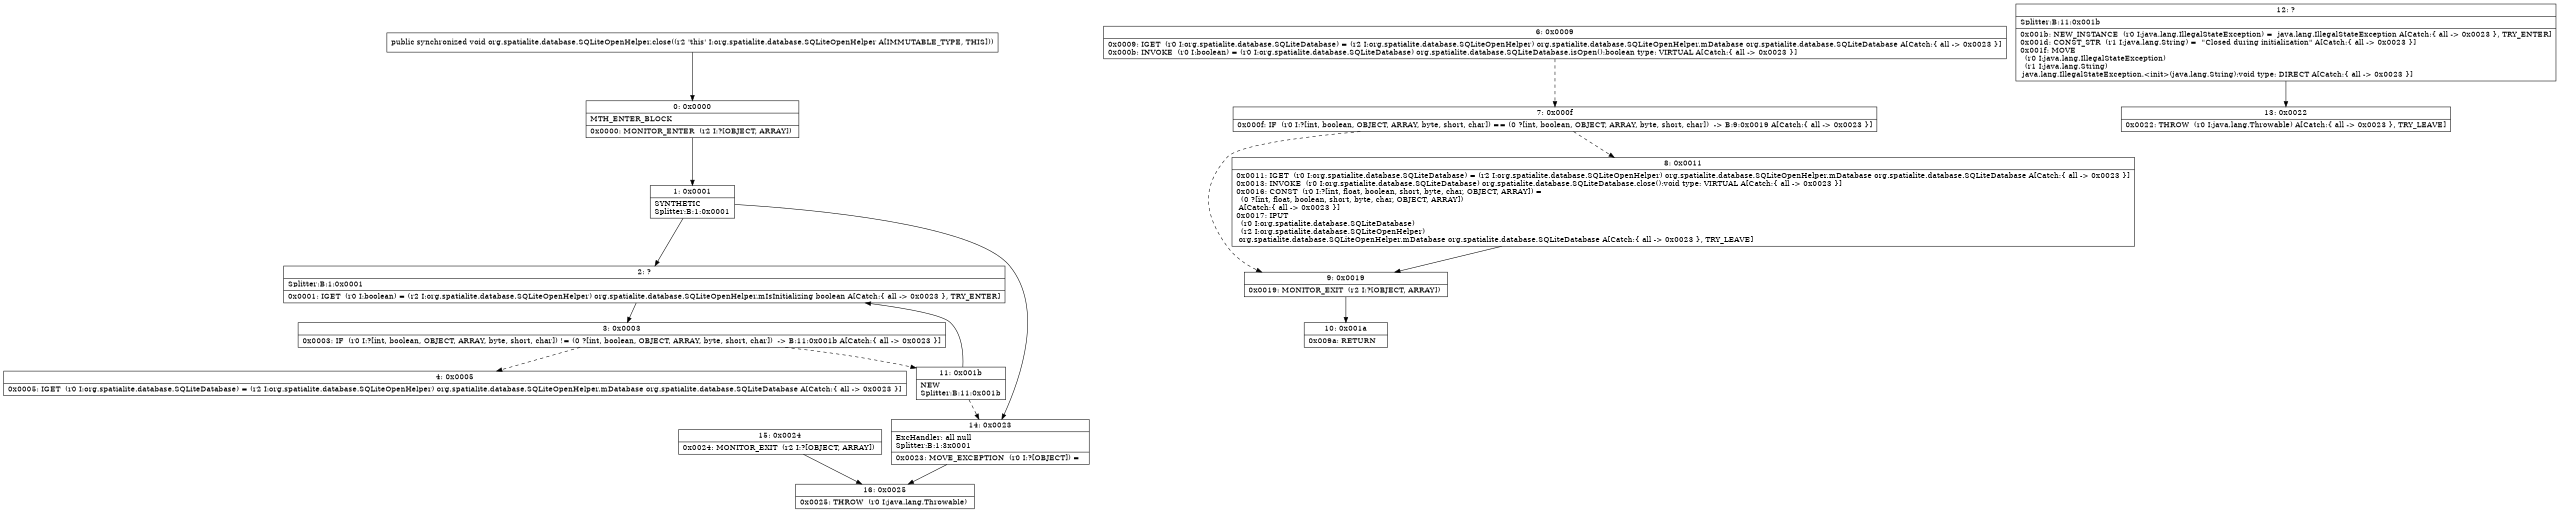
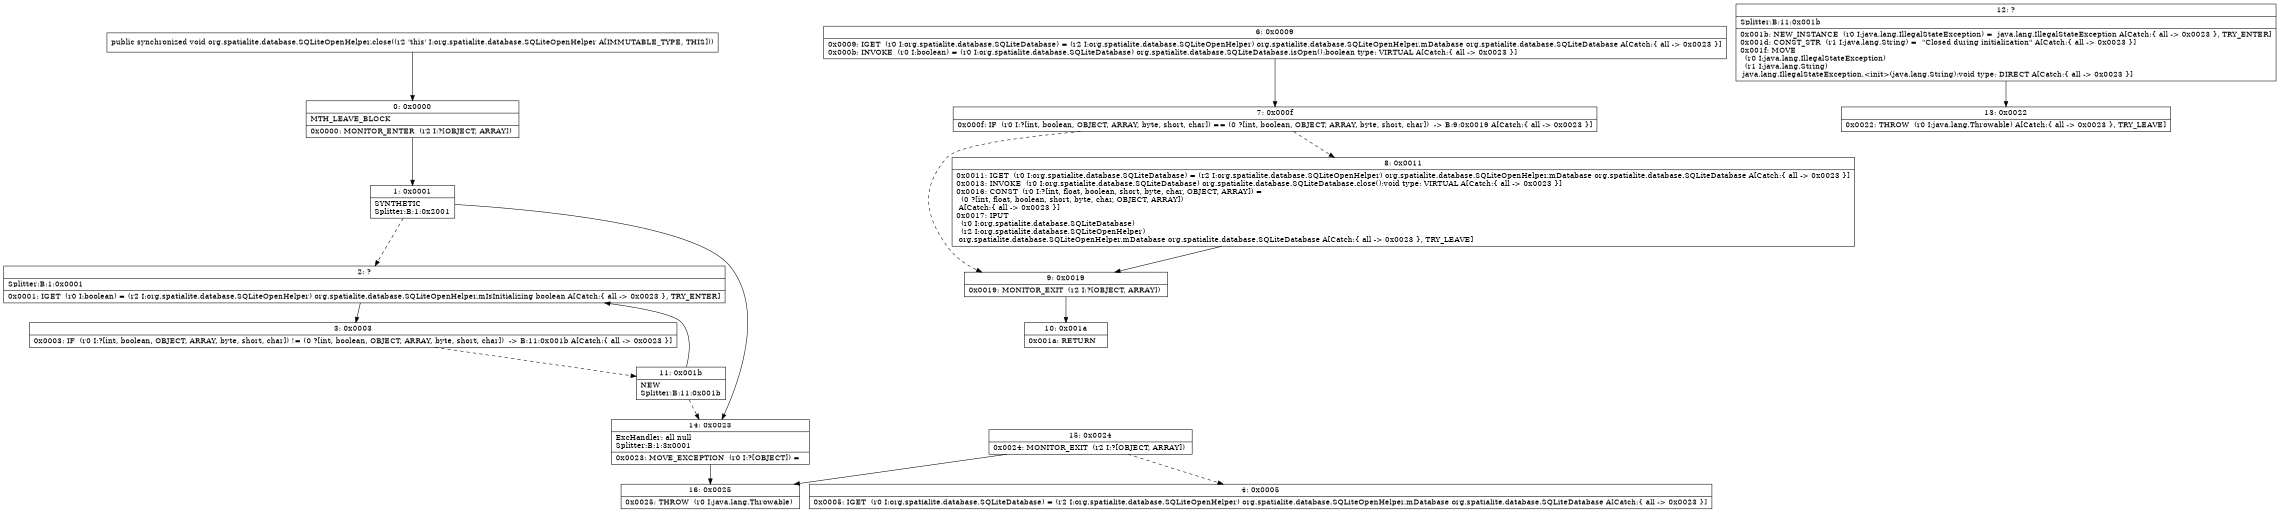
(1555, 80) -> (1275, 80)
(632, 119) -> (351, 119)
(692, 212) -> (413, 212)
(670, 240) -> (390, 240)
(1346, 341) -> (1066, 341)
(541, 358) -> (1173, 468)
